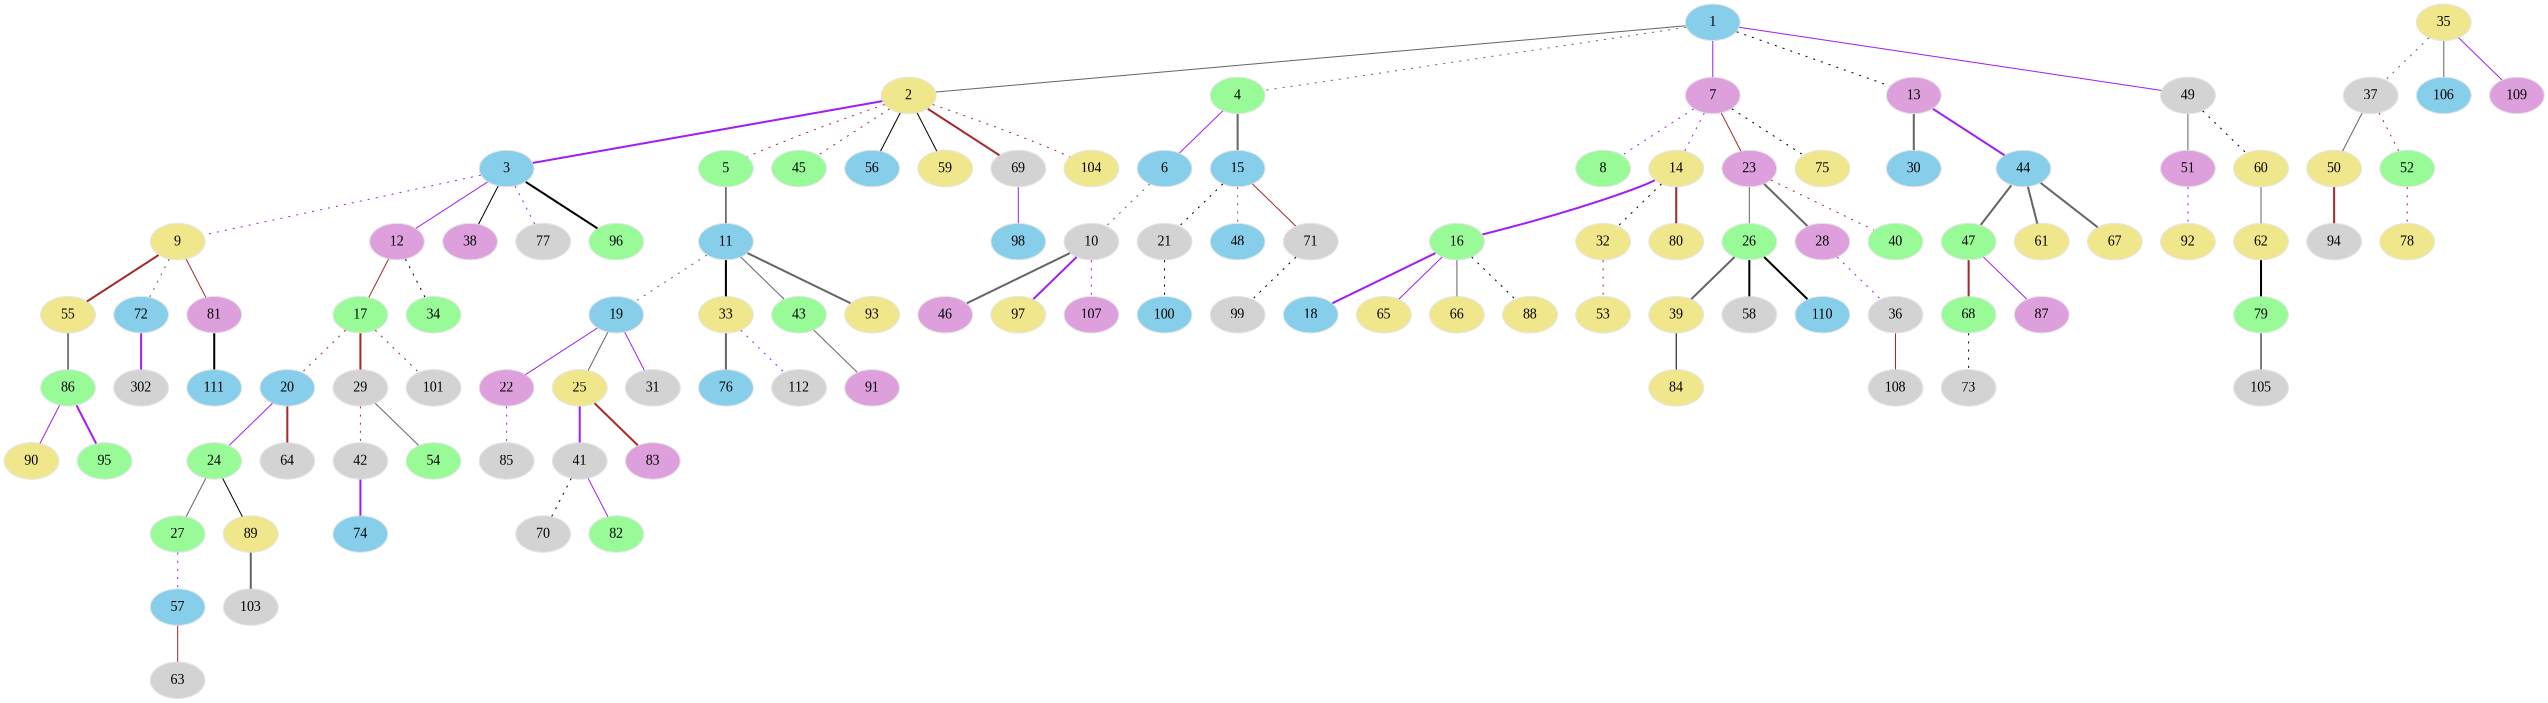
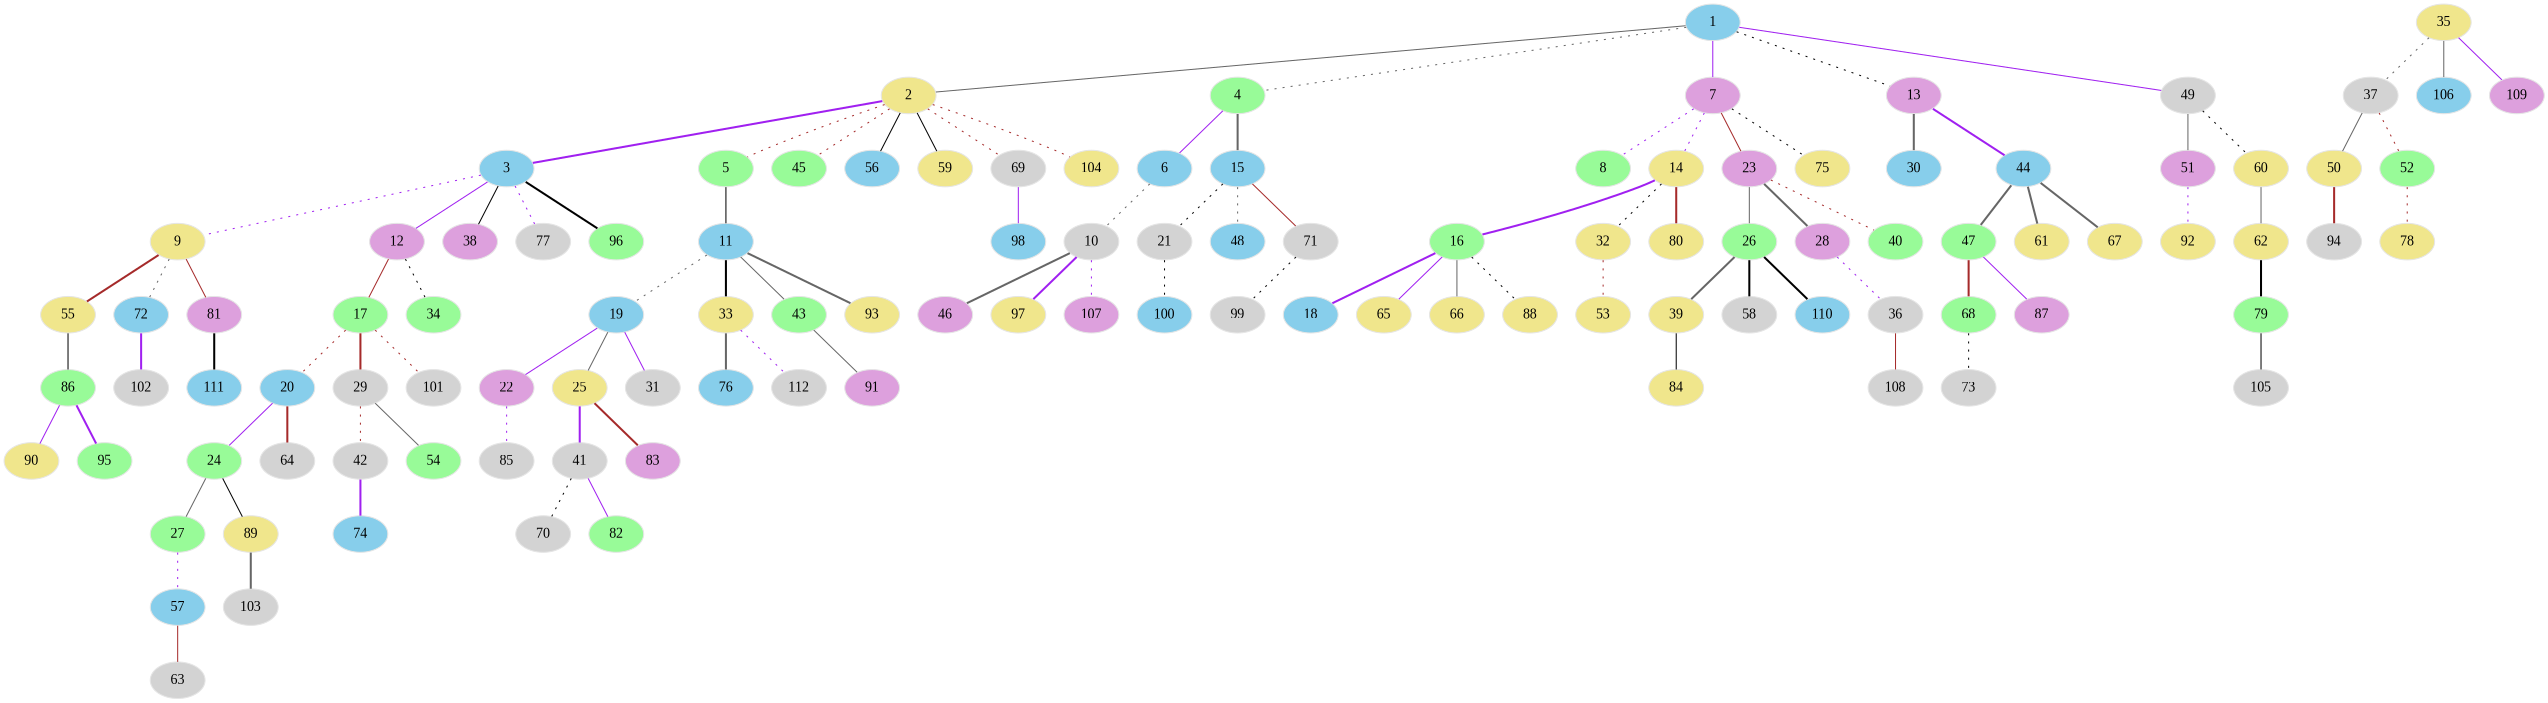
(964, 132) -> (964, 132)
(141, 388) -> (141, 388)
